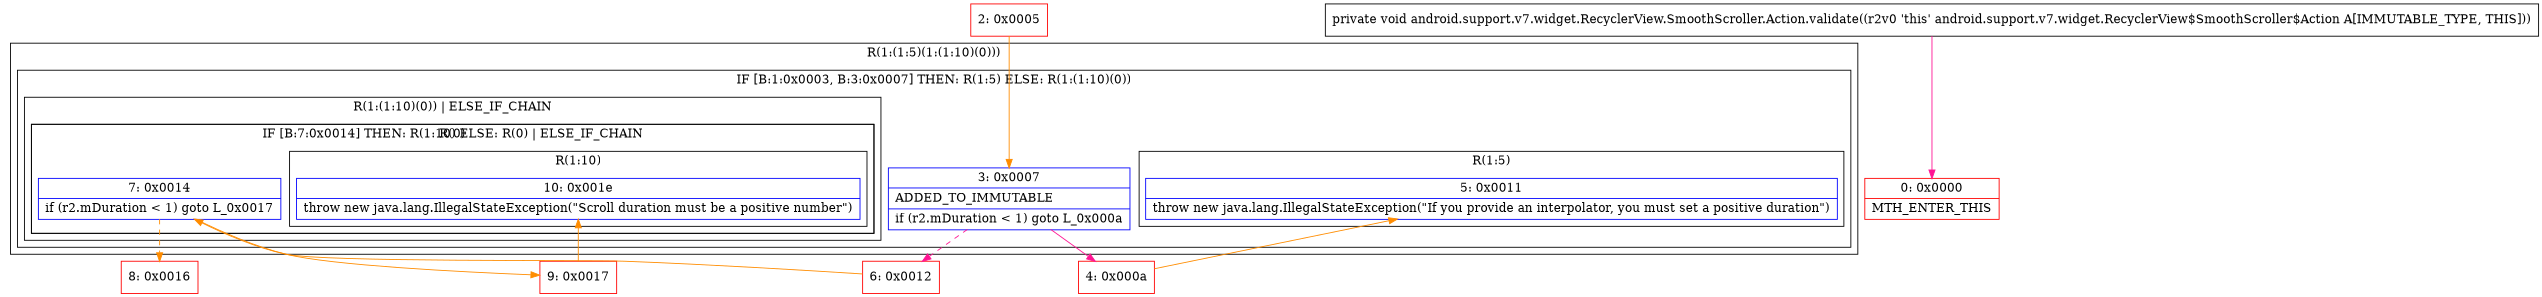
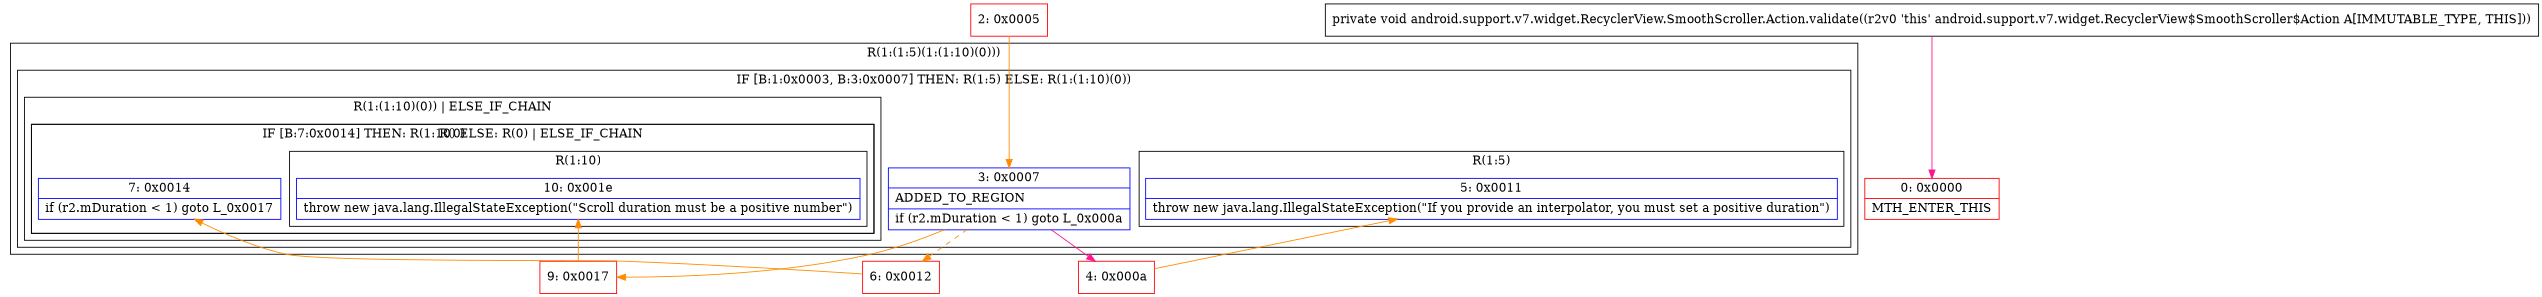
(975, 198) -> (960, 198)
(950, 242) -> (950, 242)
(360, 264) -> (812, 265)
(160, 277) -> none
